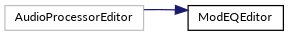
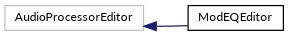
(159, 10) -> (172, 26)
